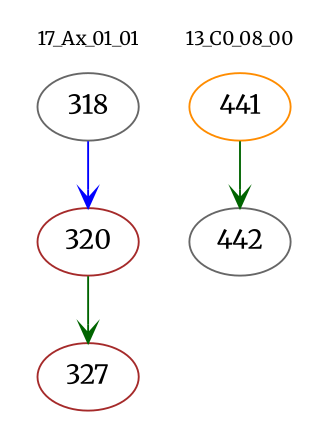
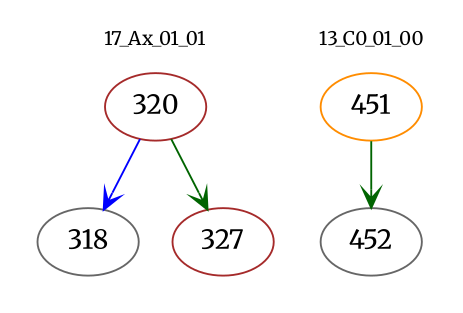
(240, 40) -> (372, 40)
(240, 107) -> (371, 107)
(88, 165) -> (126, 166)
(240, 242) -> (371, 242)
